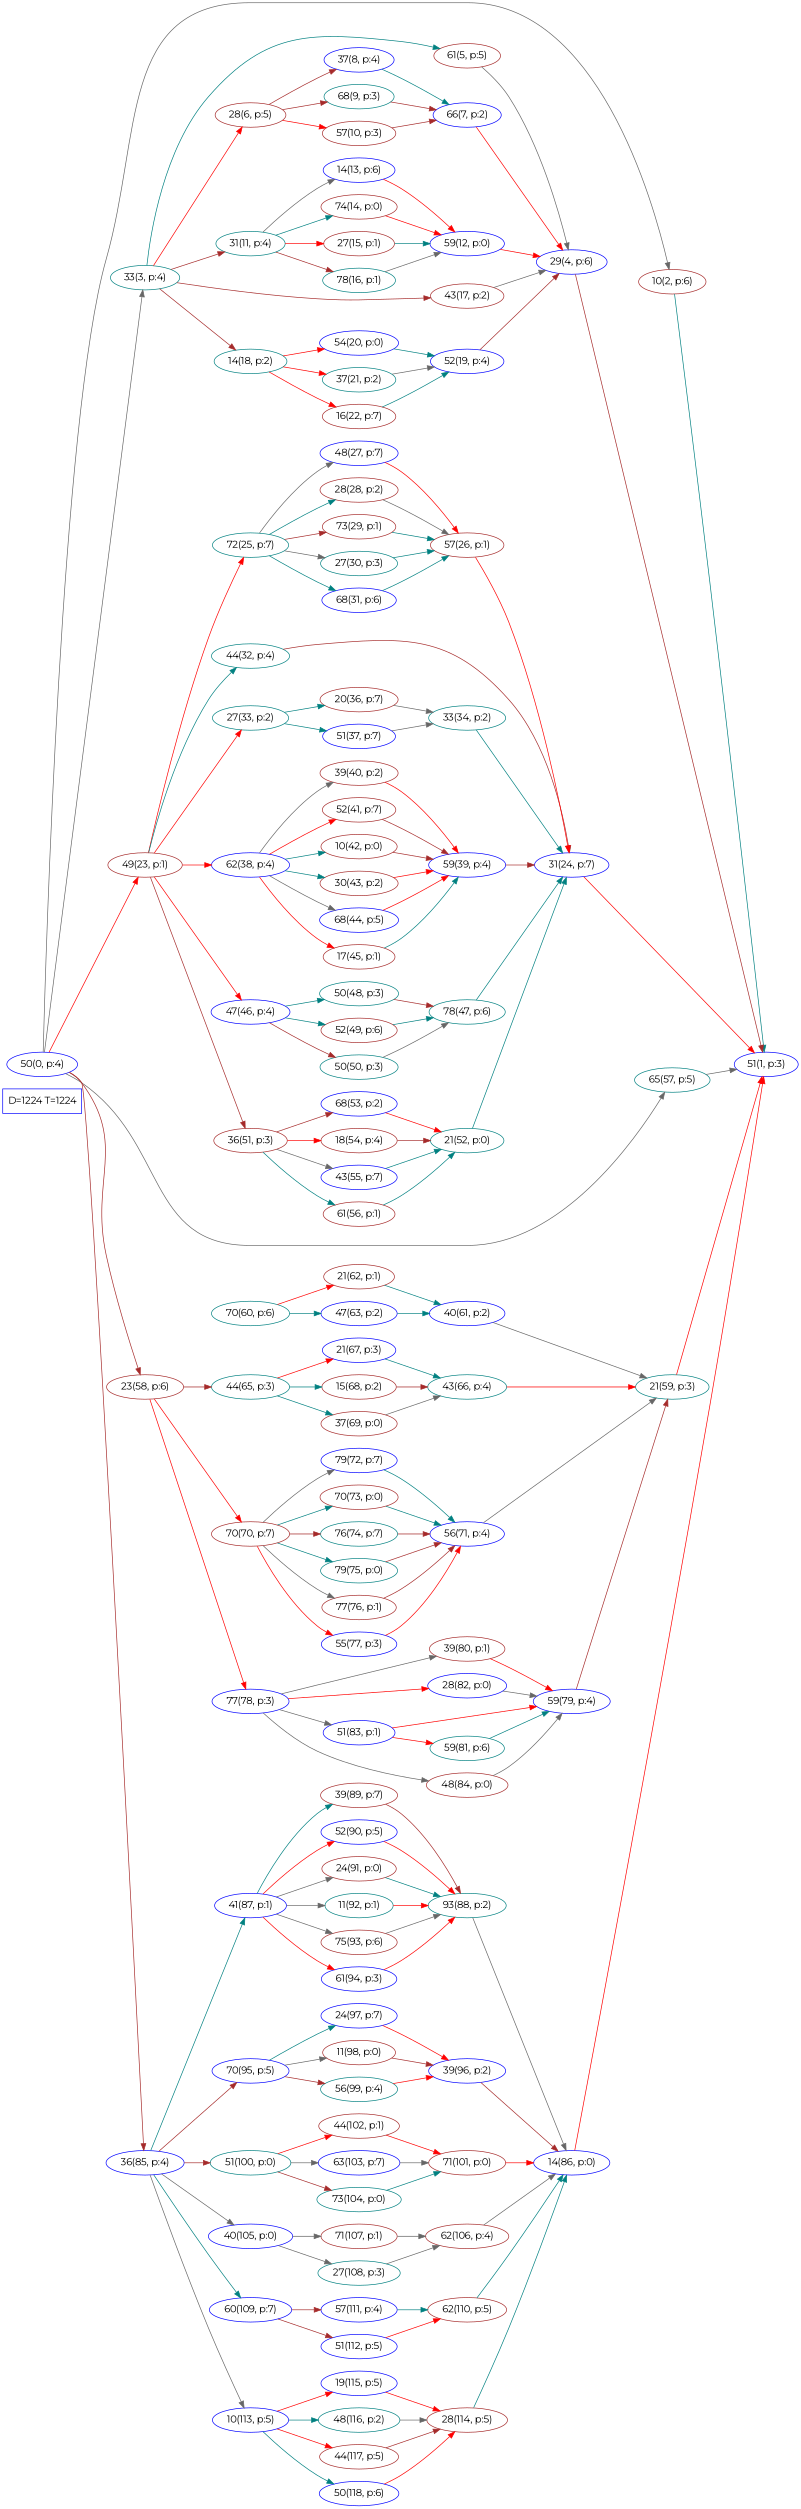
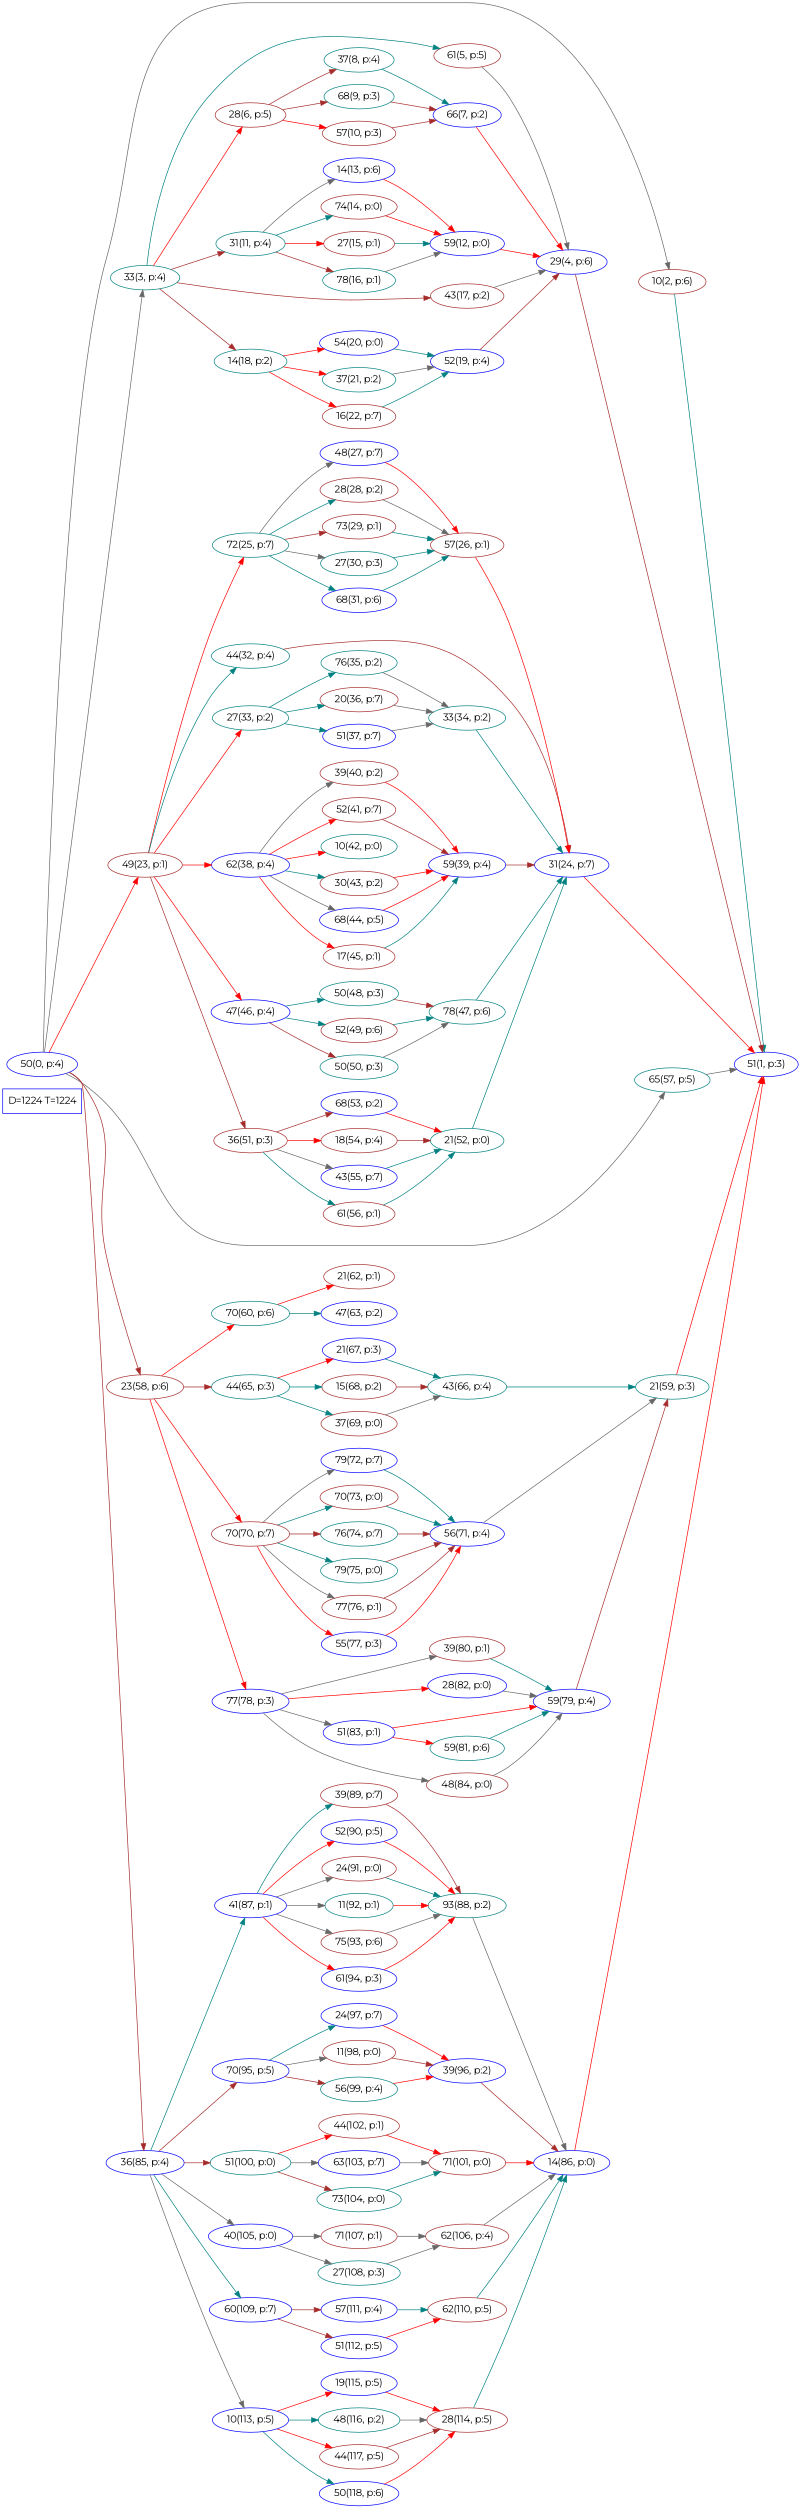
(359, 60) -> (359, 60)
none -> (359, 663)
(359, 847) -> (359, 847)
(410, 855) -> none
(302, 856) -> (302, 856)
(467, 1313) -> none
none -> (195, 1352)
(568, 1387) -> (568, 1387)
(519, 1672) -> (519, 1672)
